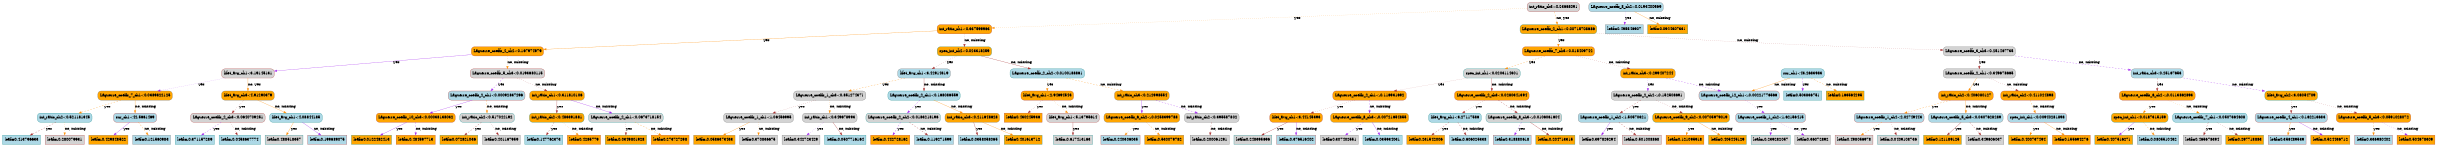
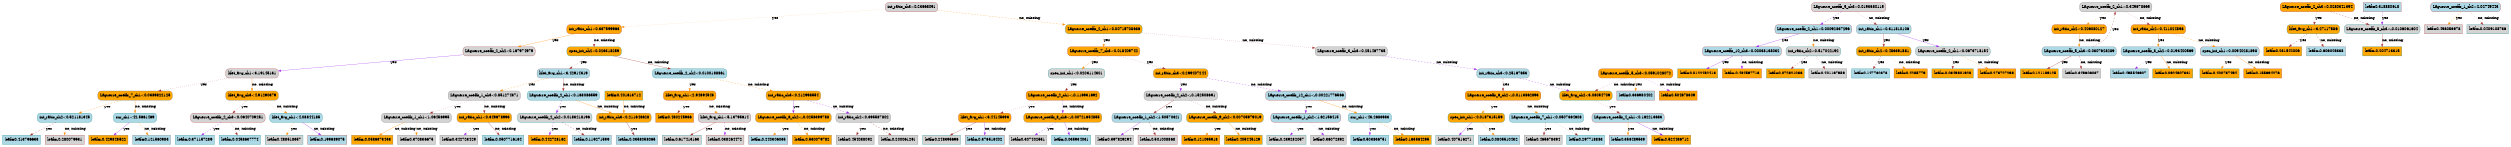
(1563, 18) -> (1030, 18)
none -> (2158, 39)
(507, 51) -> (499, 51)
(507, 61) -> none
(1979, 61) -> (2109, 34)
(1619, 62) -> (1150, 62)
(1492, 83) -> none
(1973, 83) -> (2099, 18)
(193, 84) -> (195, 84)
(1772, 84) -> (1337, 106)
(254, 85) -> (262, 85)
(557, 96) -> (1884, 29)
(830, 105) -> (484, 105)
(271, 106) -> (273, 106)
(1632, 106) -> (1165, 106)
(1929, 106) -> none
(2331, 106) -> (1611, 84)
(606, 107) -> (1926, 40)
(135, 118) -> (135, 118)
(416, 118) -> (1742, 51)
(830, 118) -> (484, 118)
(1455, 118) -> (2313, 29)
(291, 128) -> (291, 128)
(997, 128) -> (624, 105)
(1519, 128) -> (2382, 17)
(742, 129) -> (405, 129)
(1801, 129) -> (1329, 129)
(2160, 129) -> (1492, 129)
none -> (725, 140)
none -> (855, 140)
(2114, 140) -> (1455, 140)
(2245, 140) -> (1586, 140)
